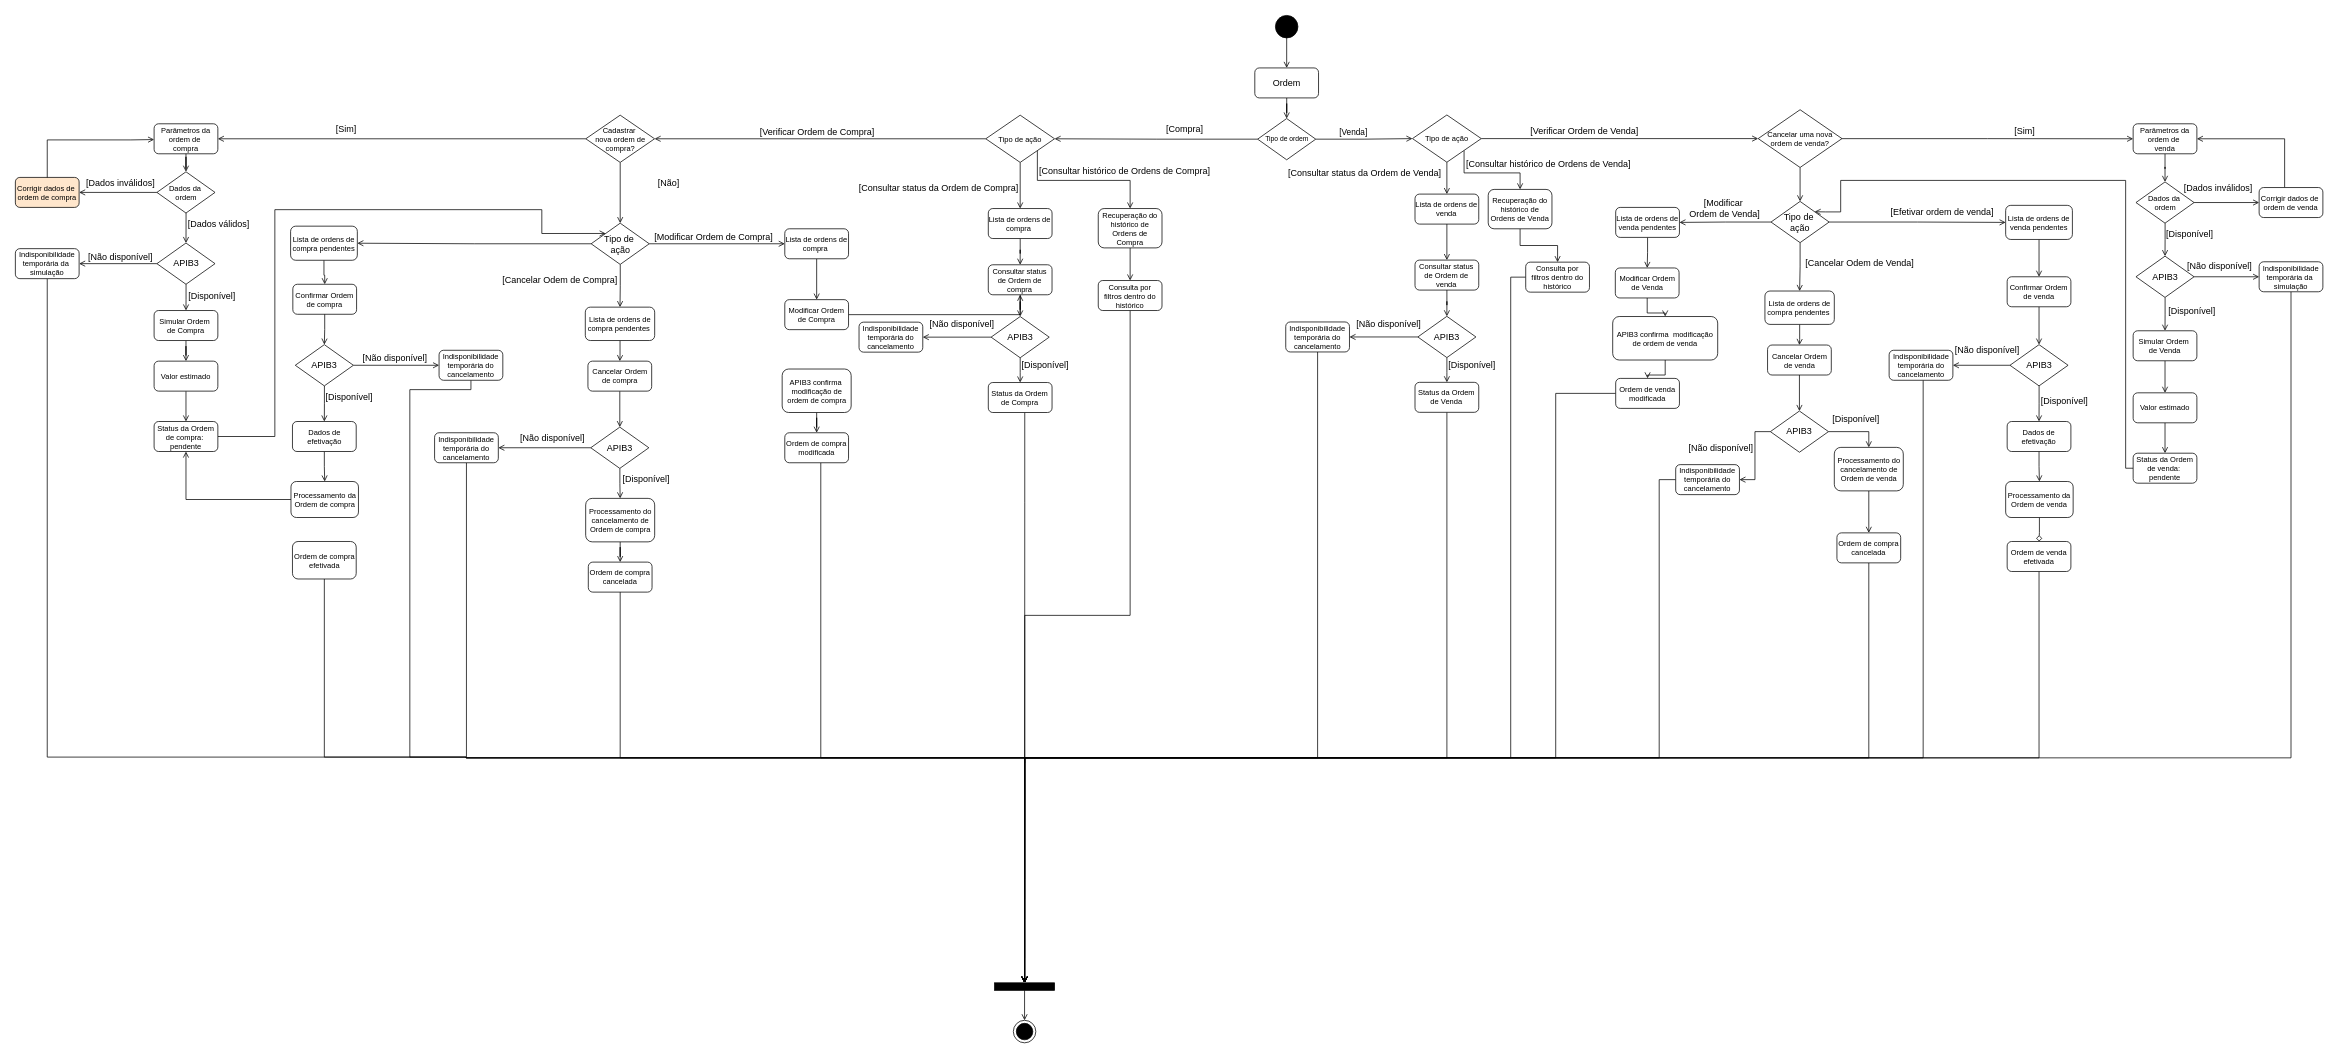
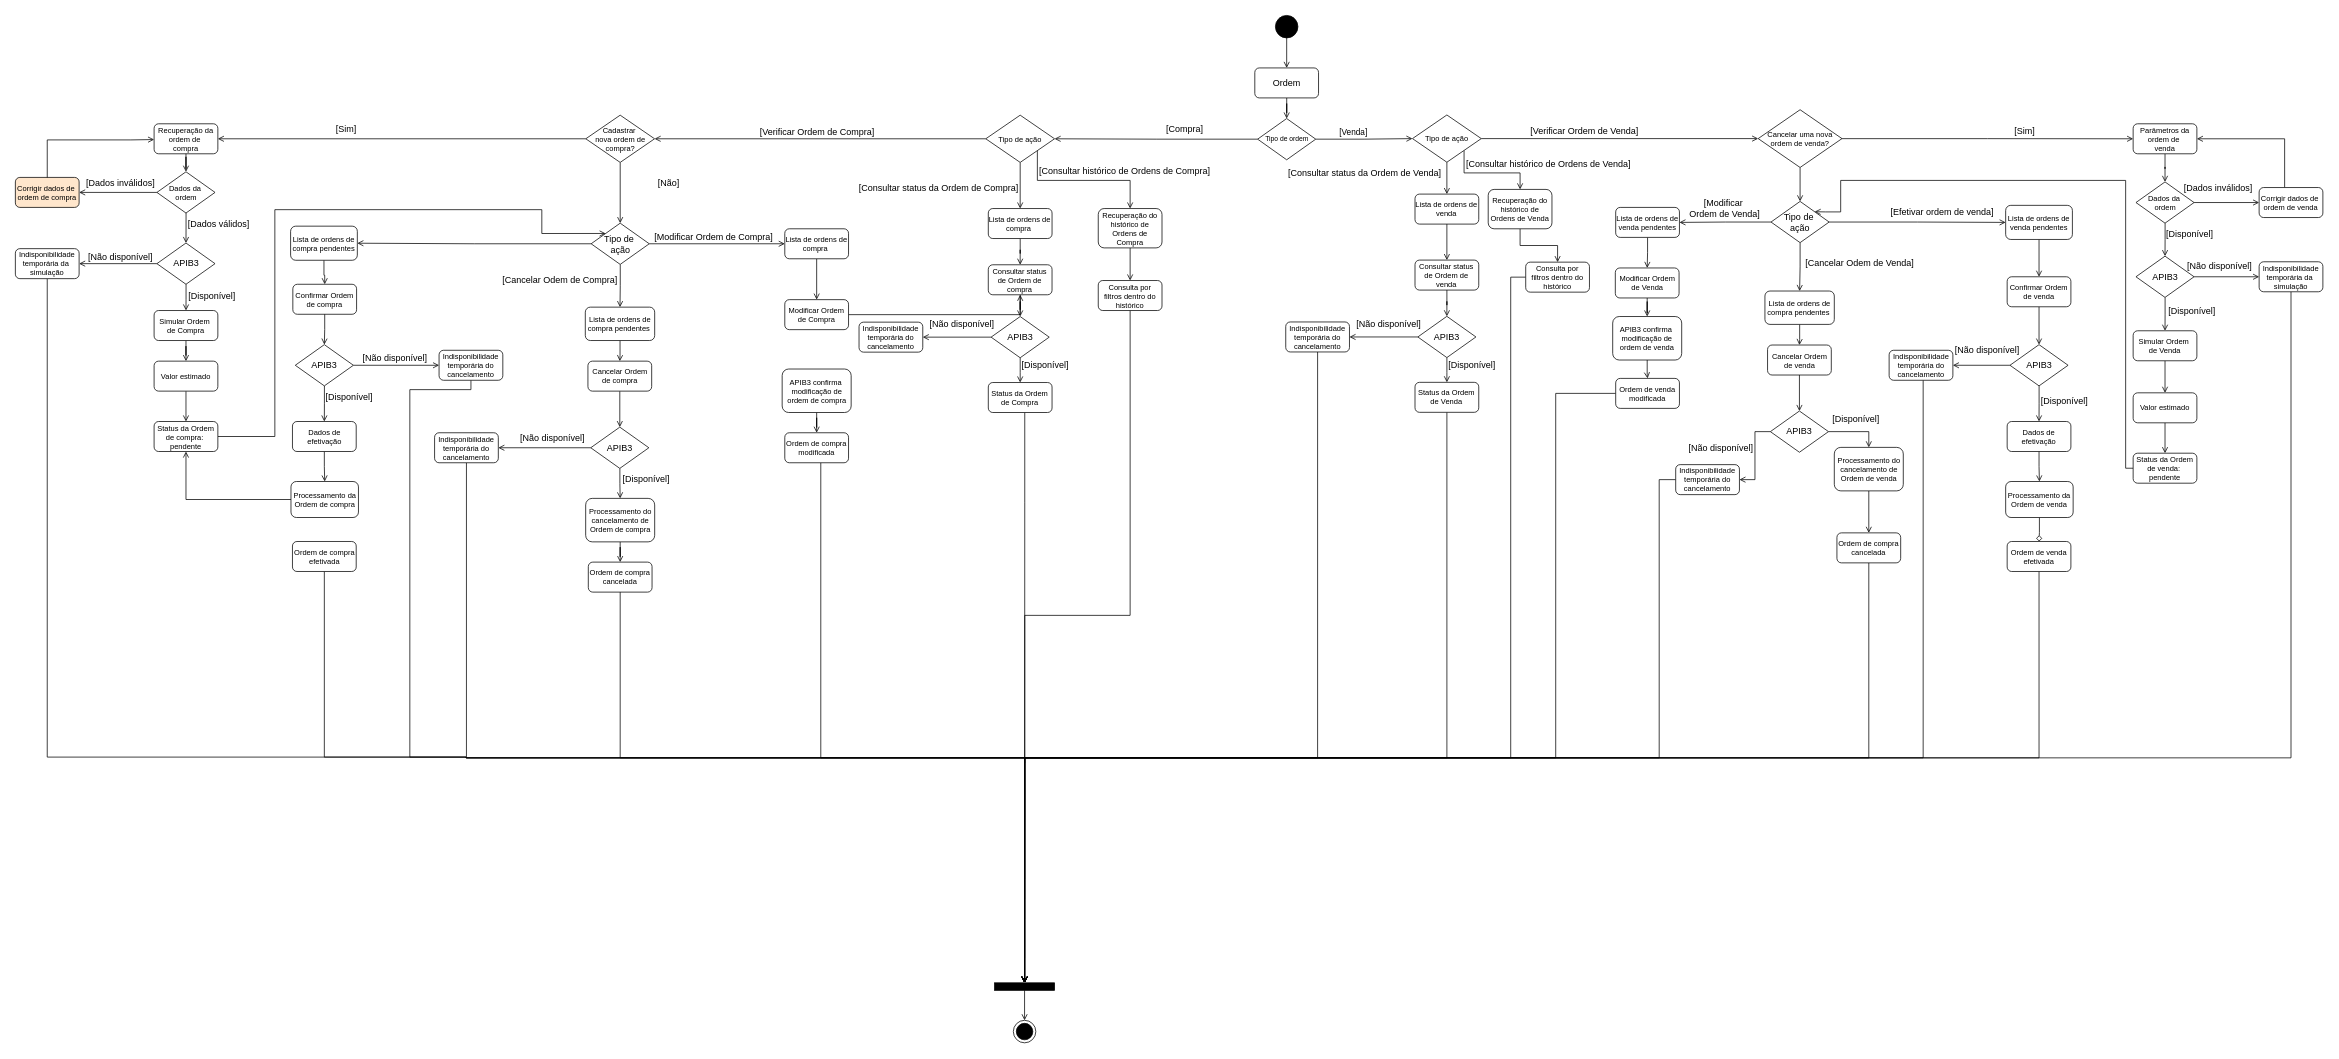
(186, 139) -> (186, 139)
(1665, 338) -> (1647, 338)
(324, 560) -> (324, 557)
